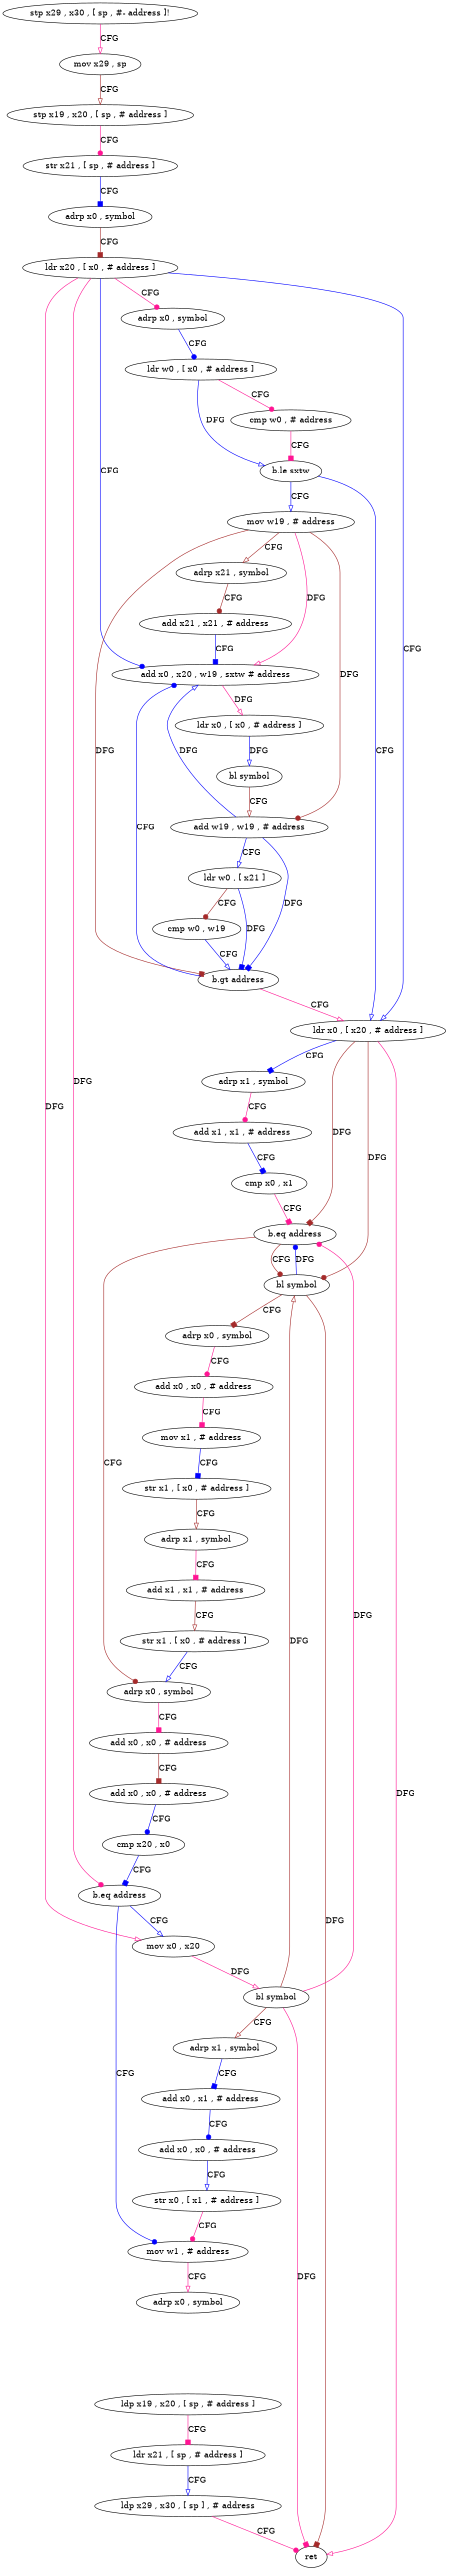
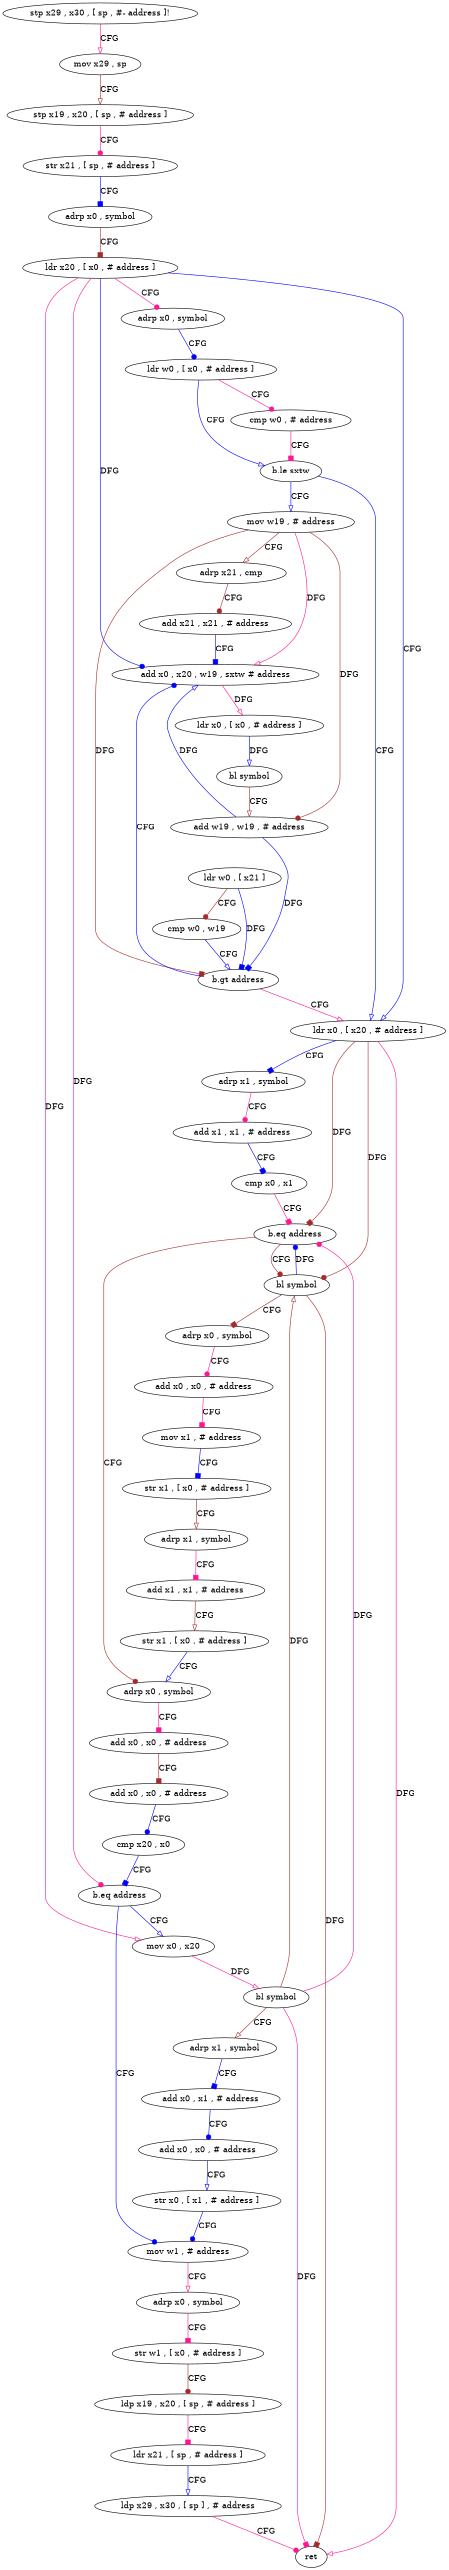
(216, 420) -> (216, 420)
(110, 471) -> (110, 471)
(231, 573) -> (231, 573)
(243, 850) -> none
(198, 2224) -> (198, 2224)
none -> (188, 2354)
